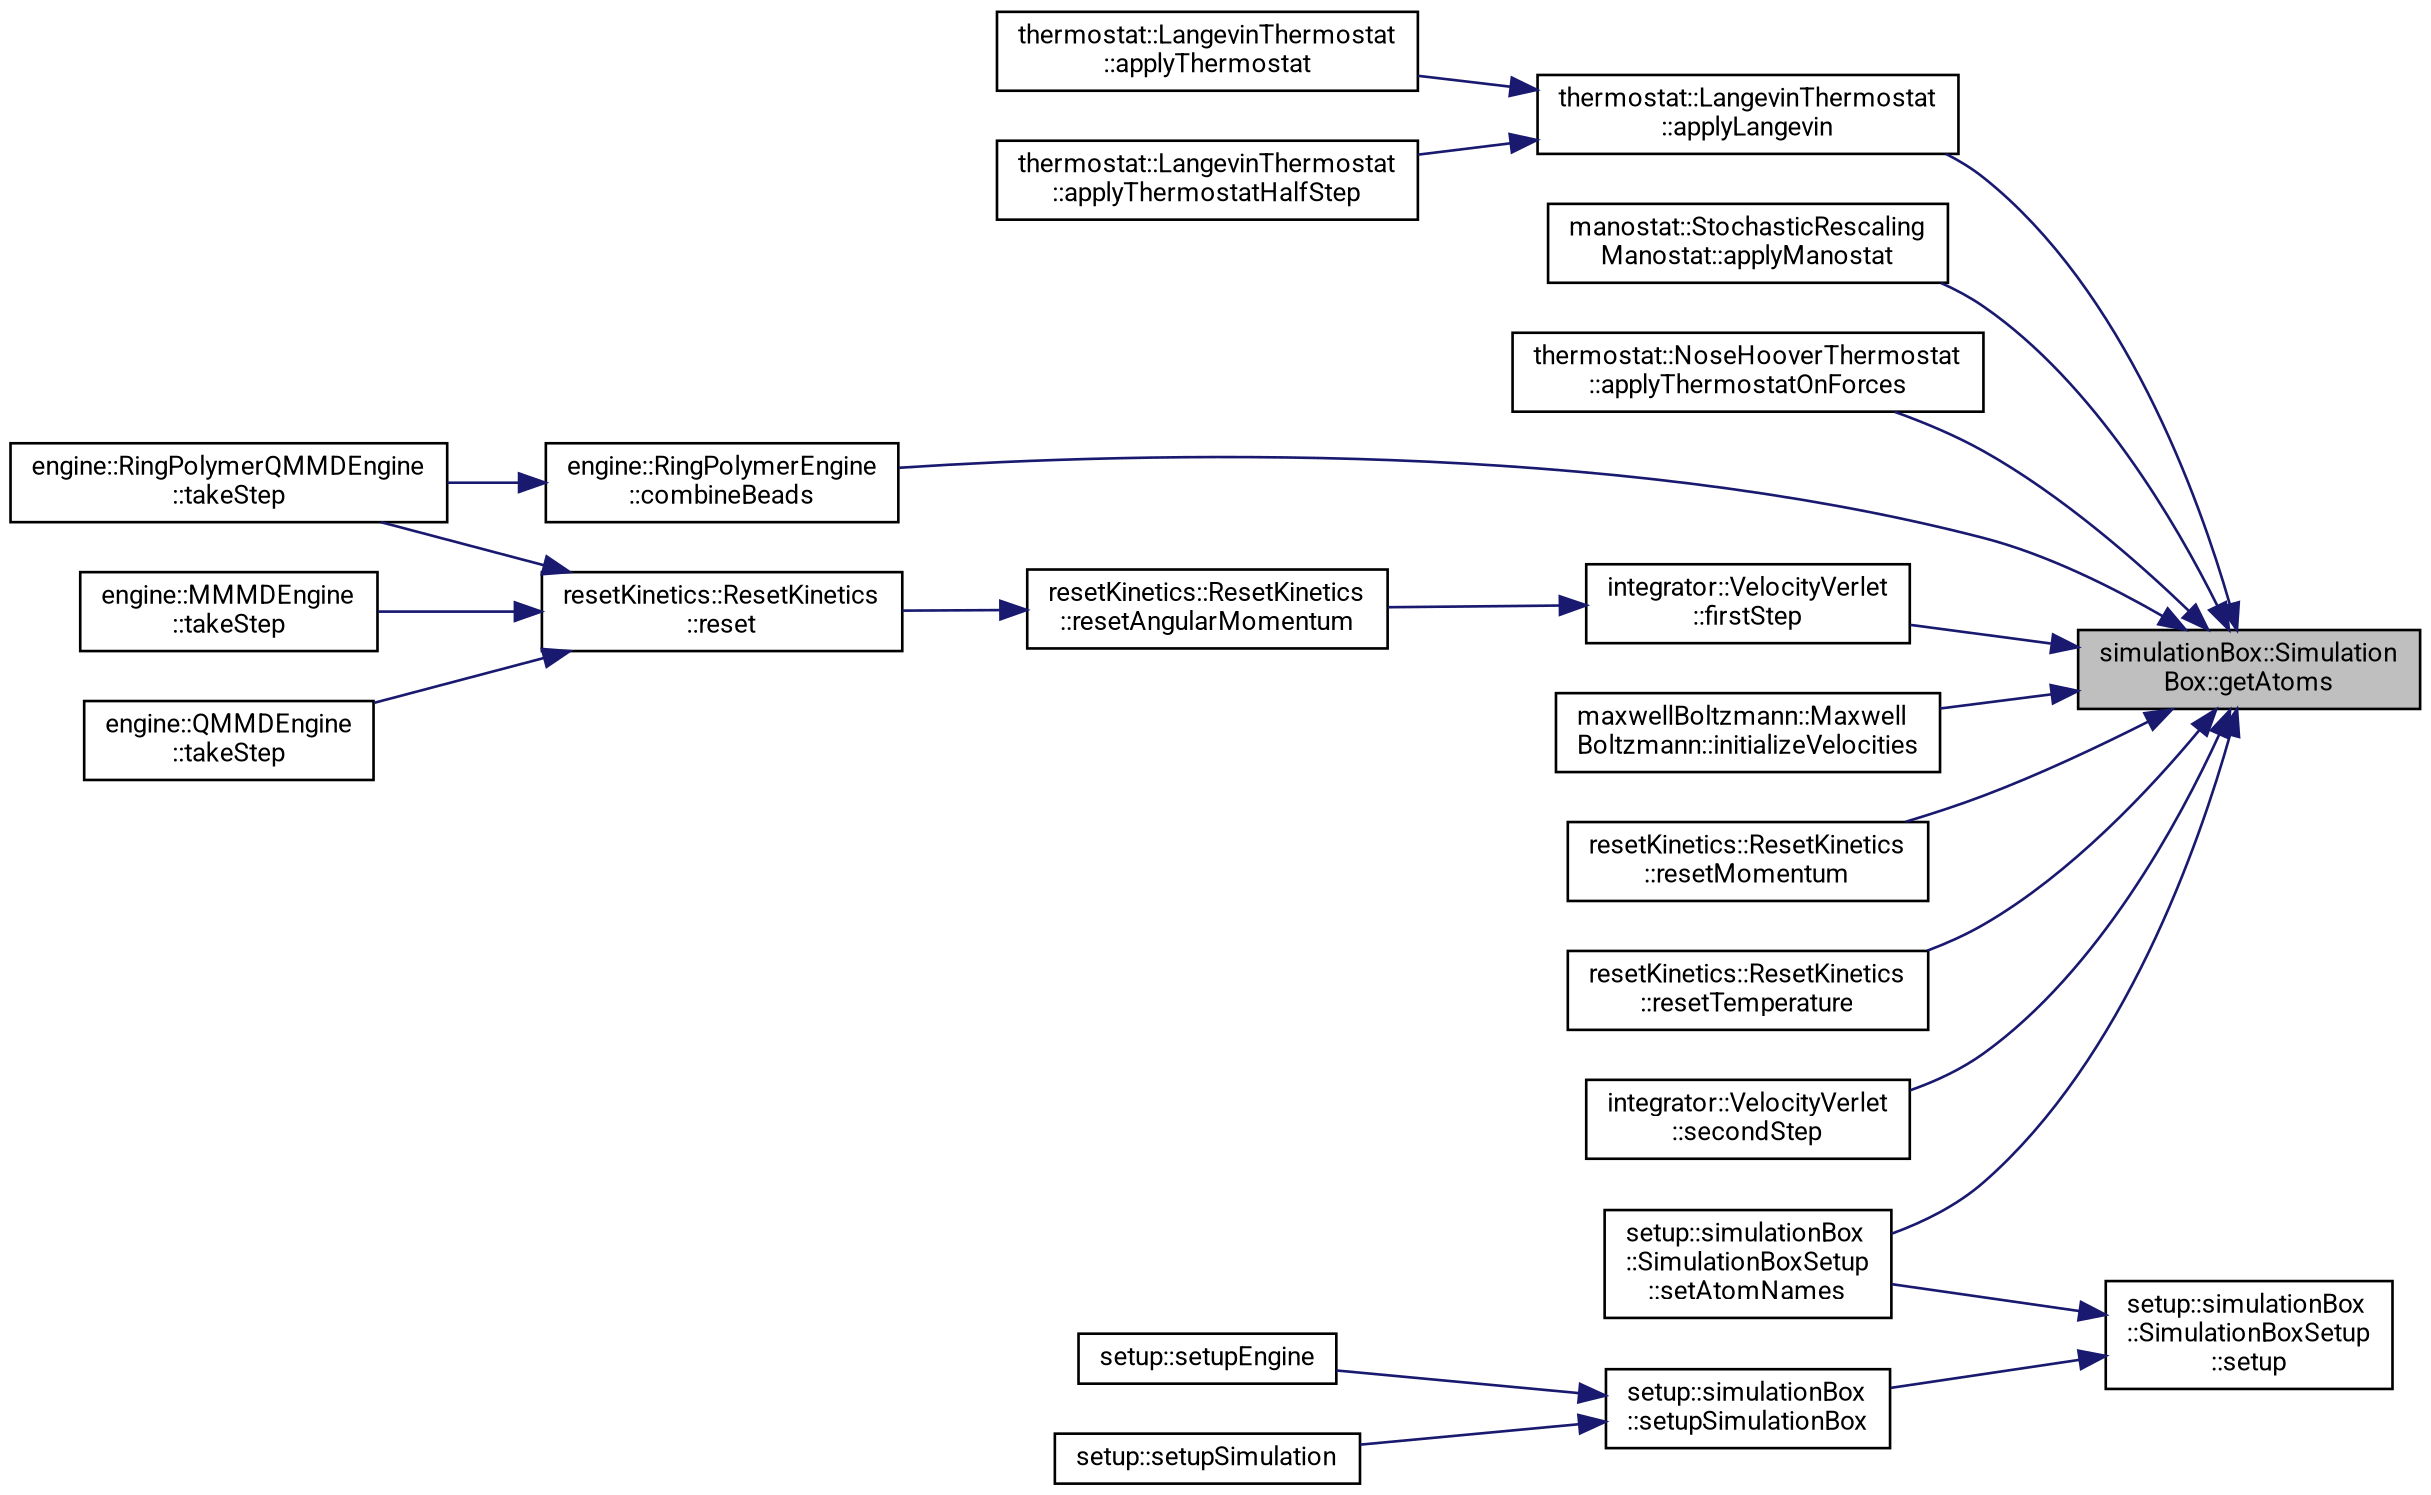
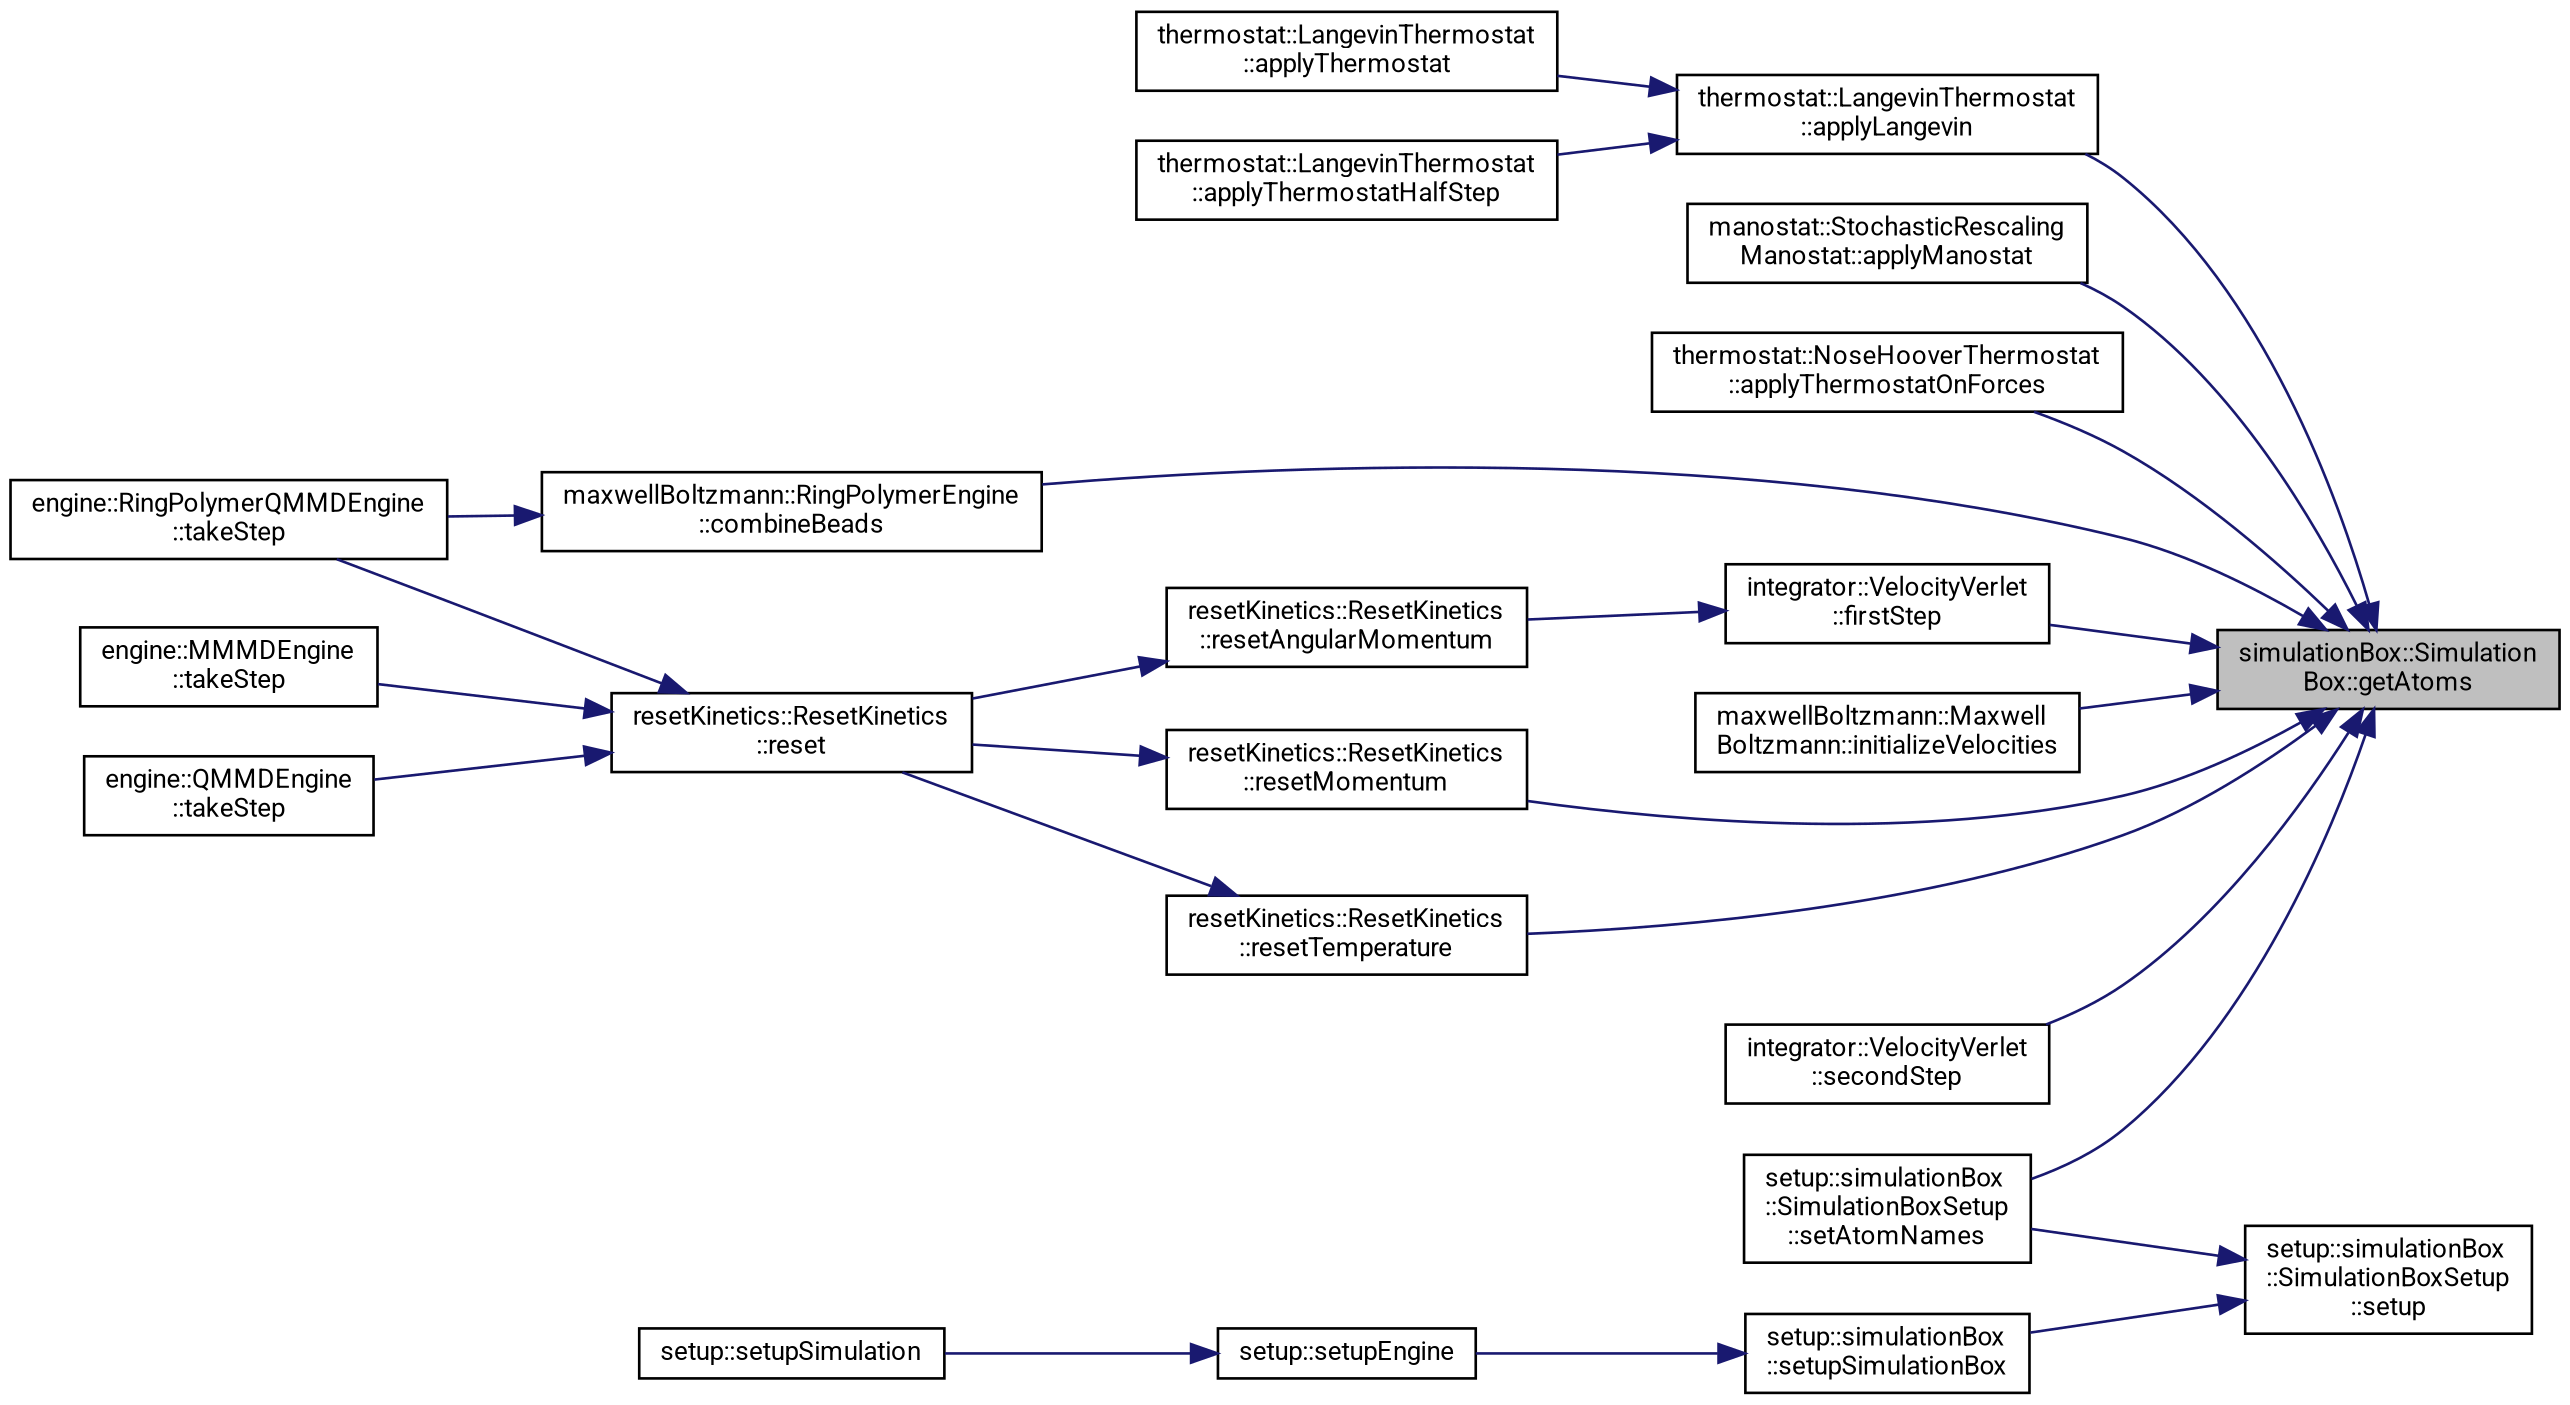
(722, 483) -> (792, 512)
none -> (1056, 750)
none -> (1057, 829)
(1470, 1434) -> (1068, 1353)
